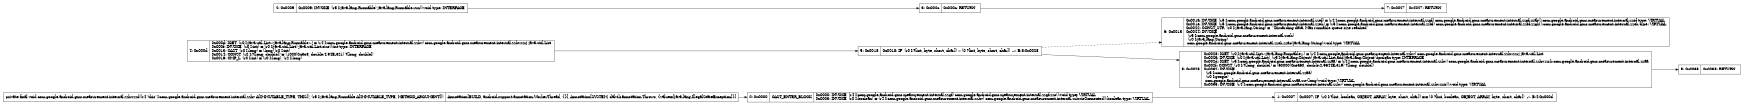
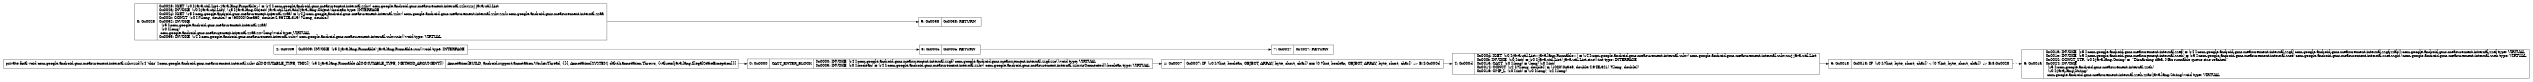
(1109, 57) -> none
none -> (1446, 64)
(1216, 77) -> (169, 29)
